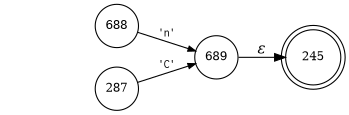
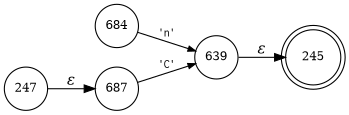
(117, 26) -> (117, 26)
(216, 57) -> (216, 57)
none -> (26, 89)
(117, 89) -> (117, 89)
